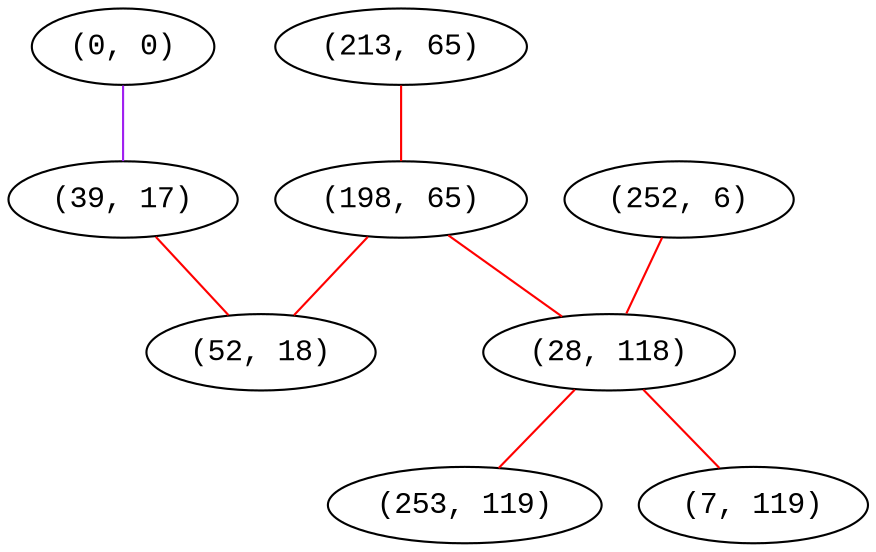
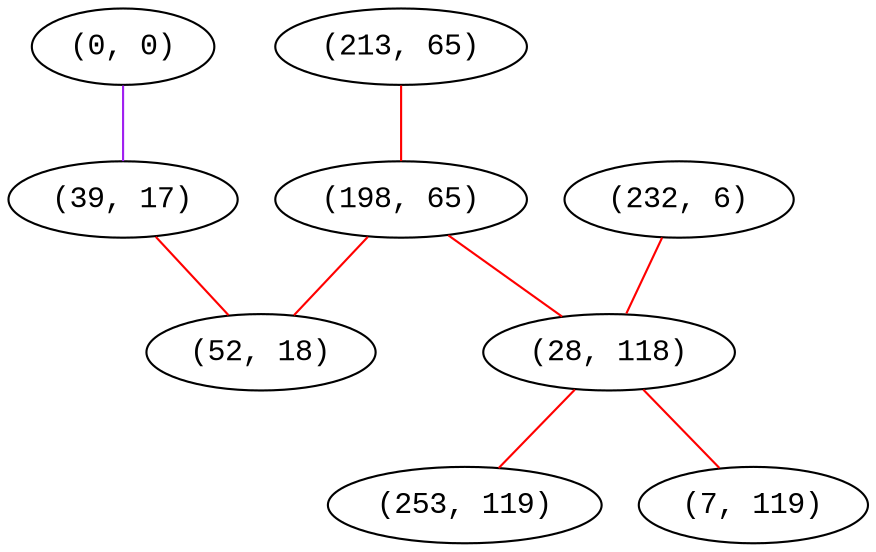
(679, 199) -> (679, 199)
